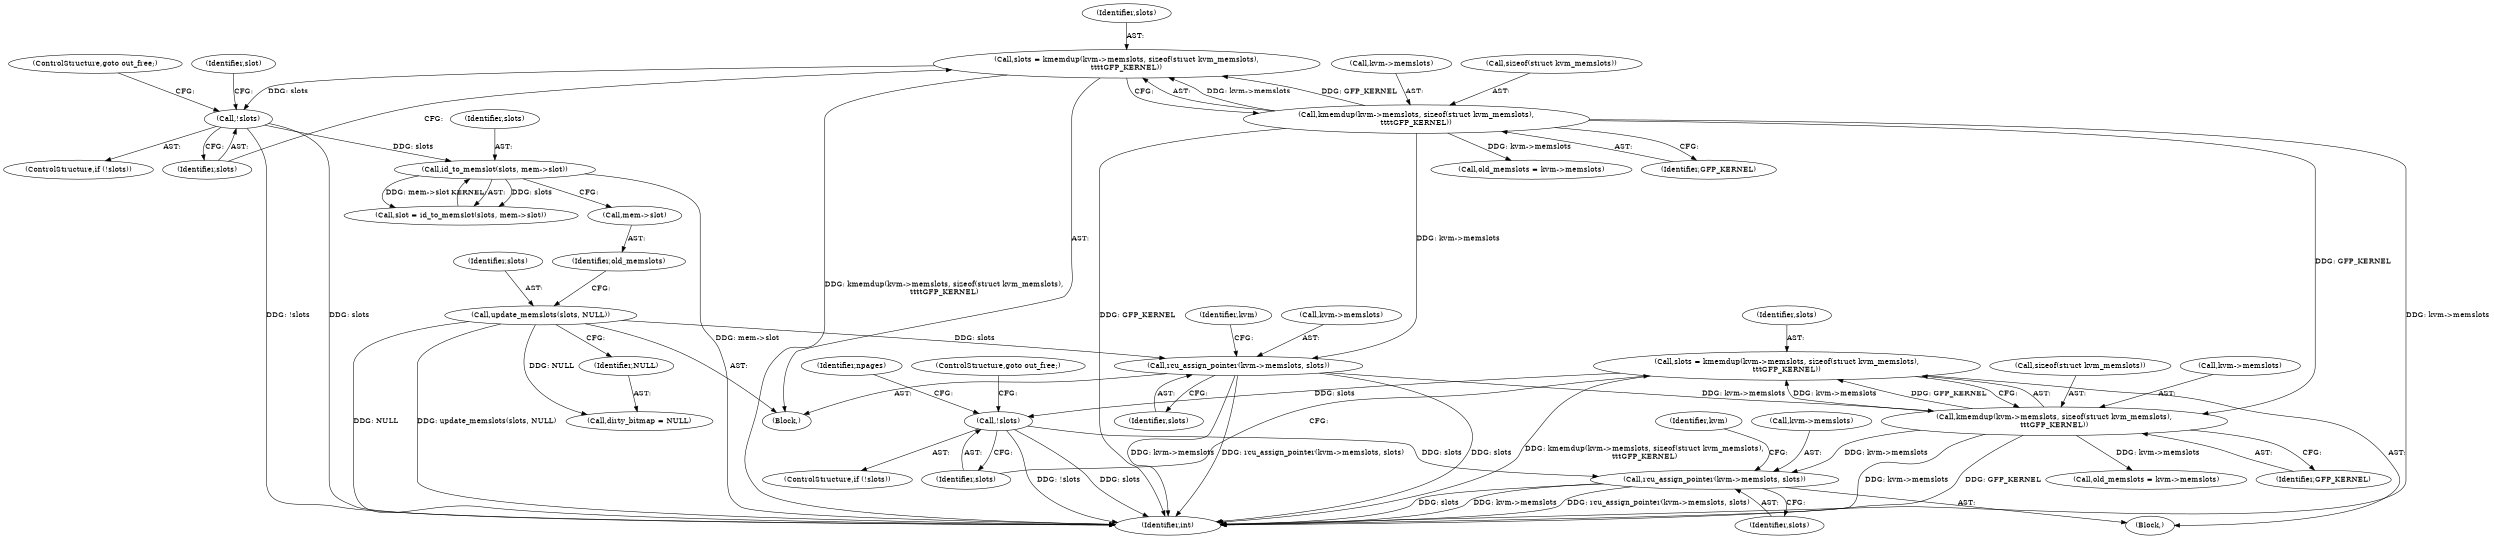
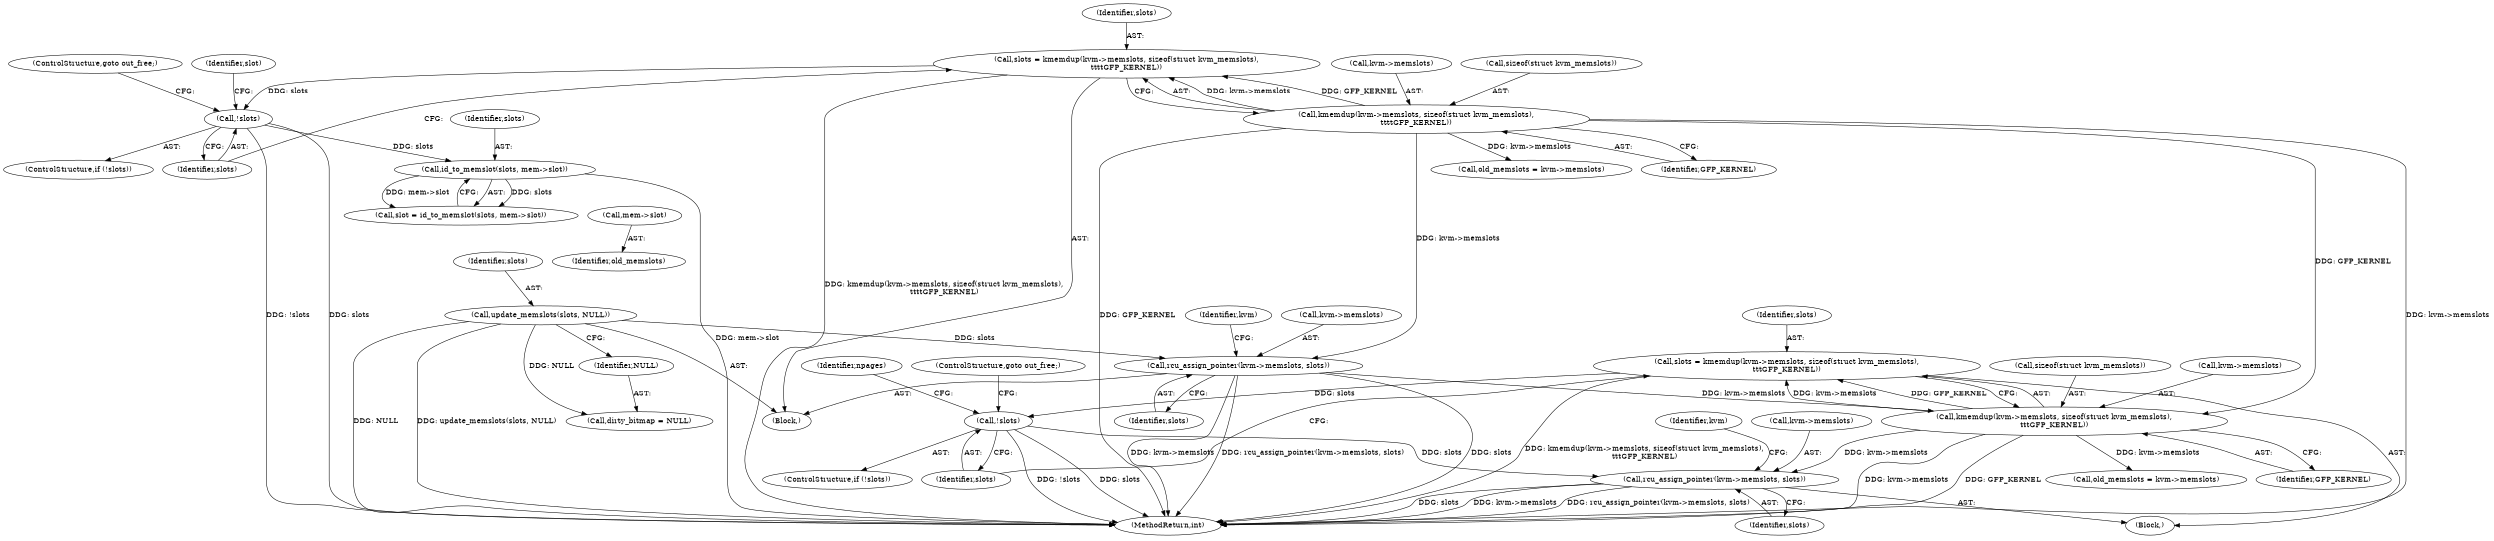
(565, 192) -> none
(470, 193) -> (470, 193)
(582, 287) -> none
(1168, 526) -> (1168, 526)
